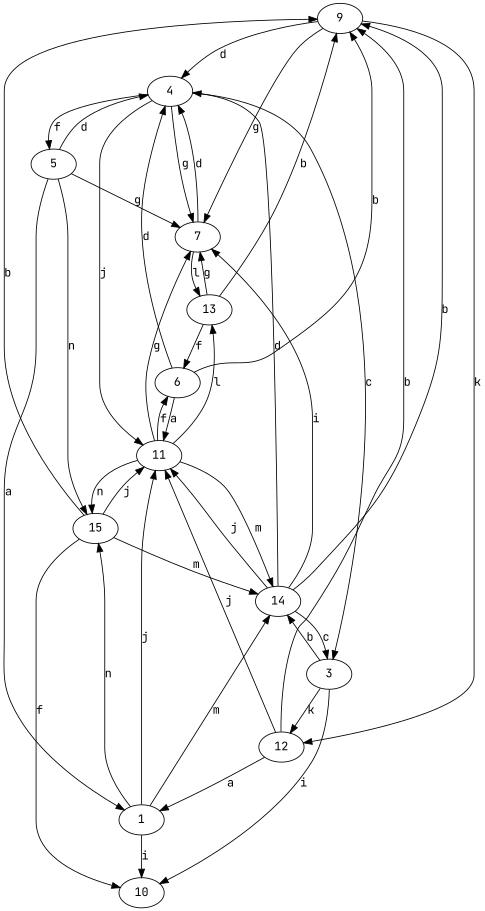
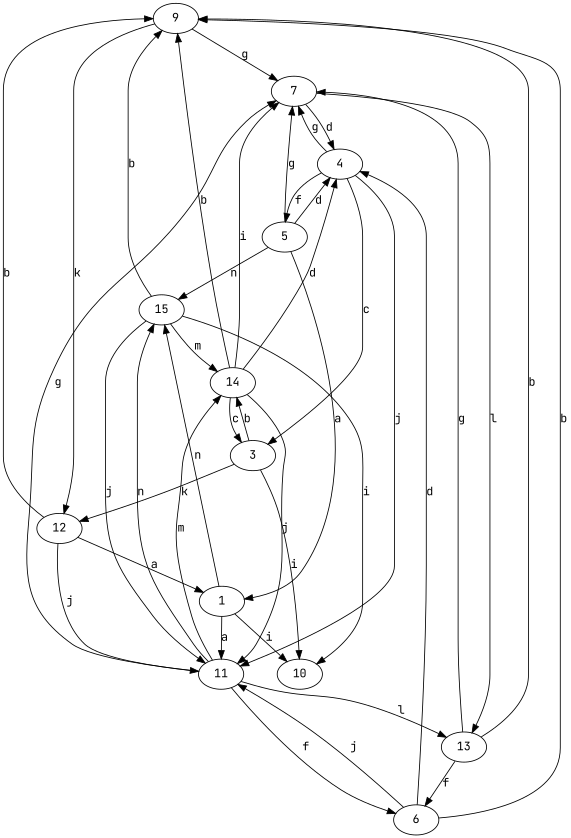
(249, 37) -> none
(174, 419) -> (354, 747)
(145, 638) -> (225, 638)
(40, 711) -> (366, 492)
(208, 714) -> none
